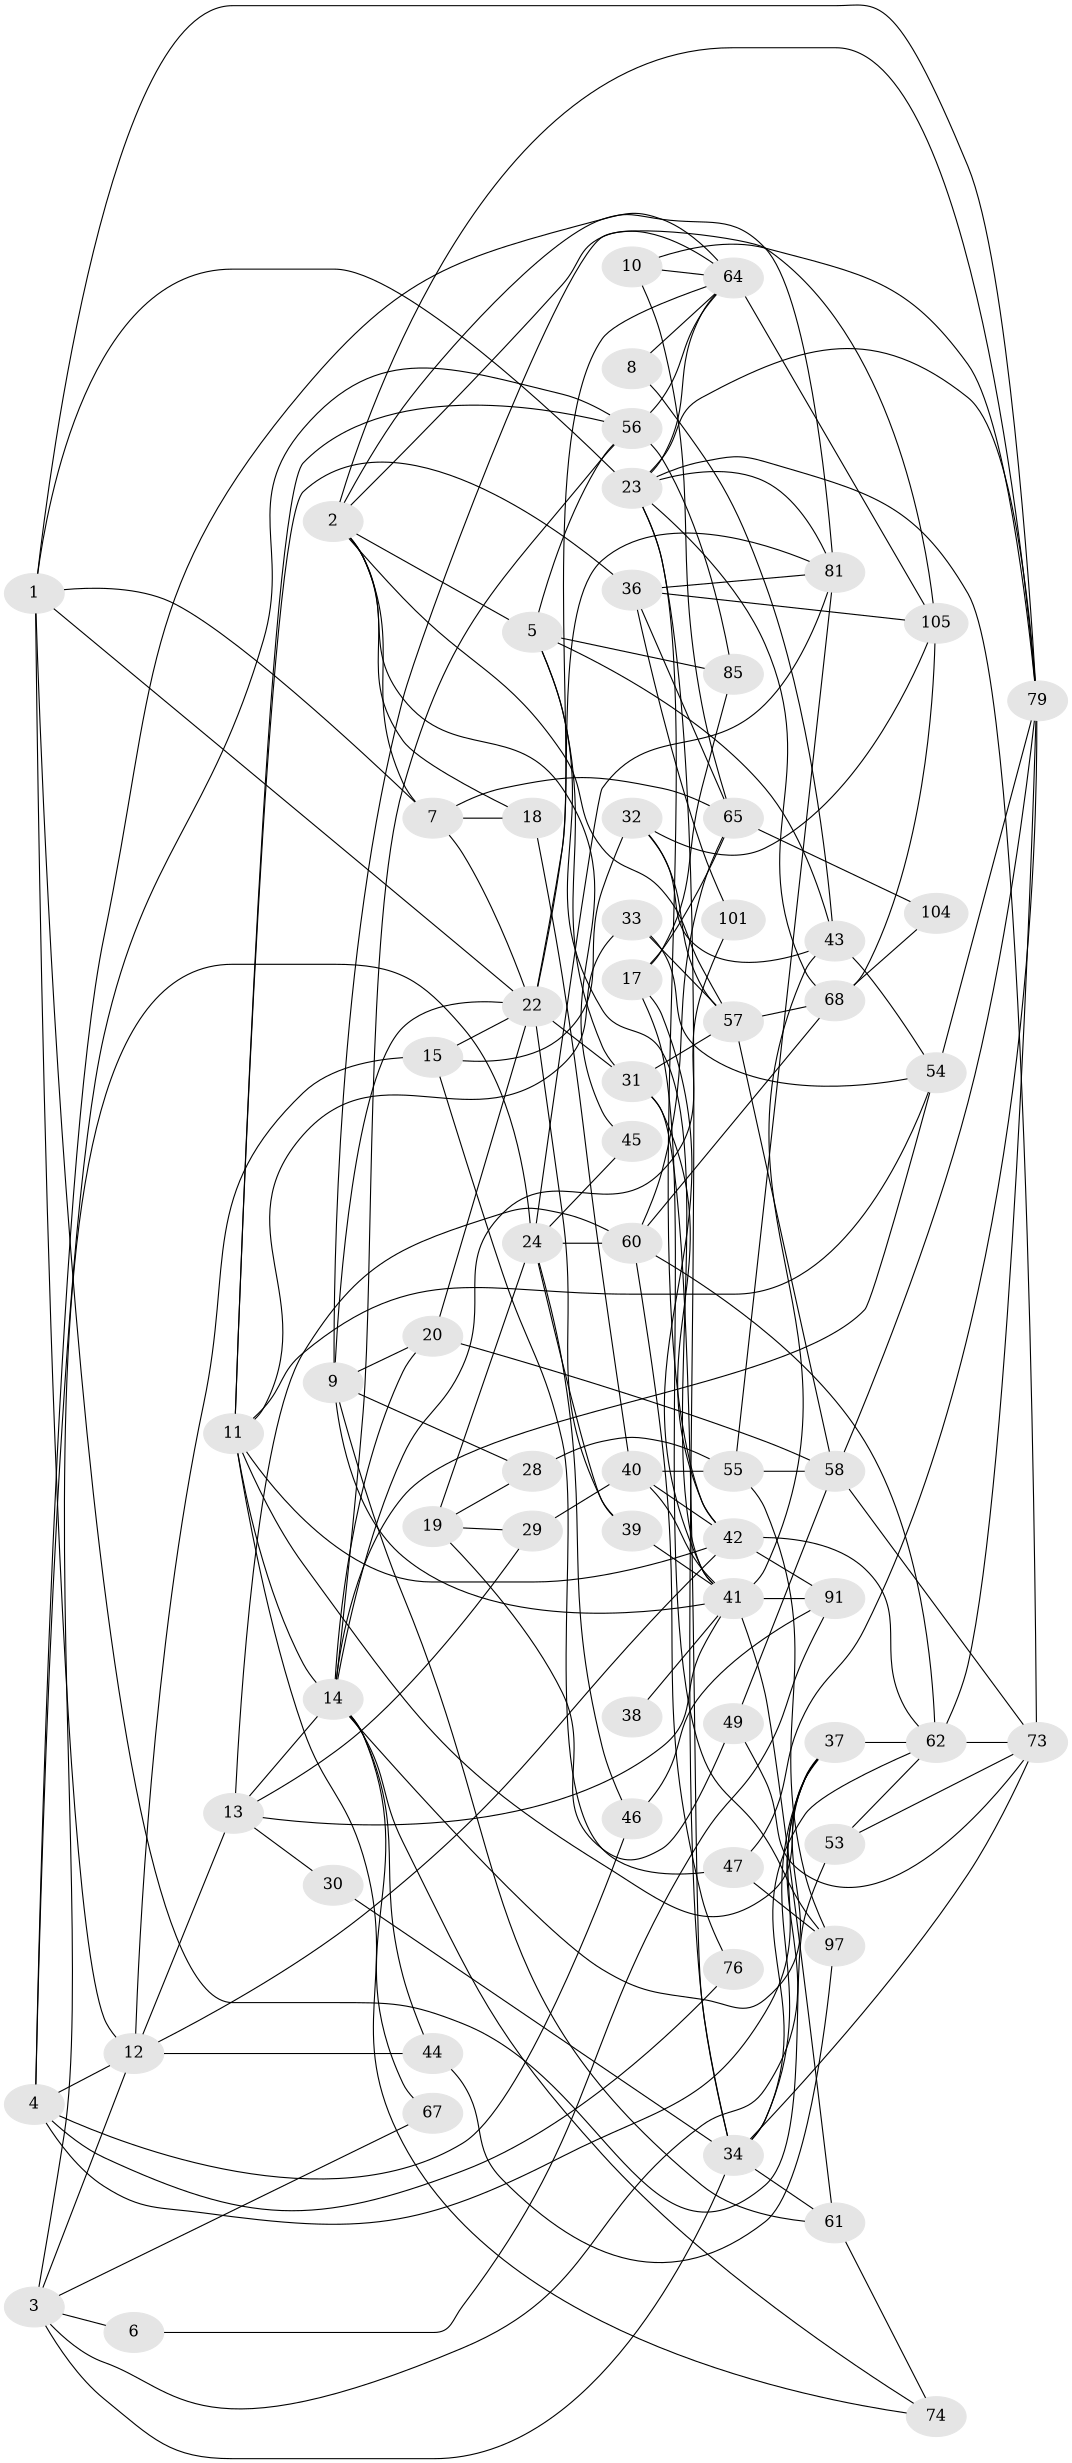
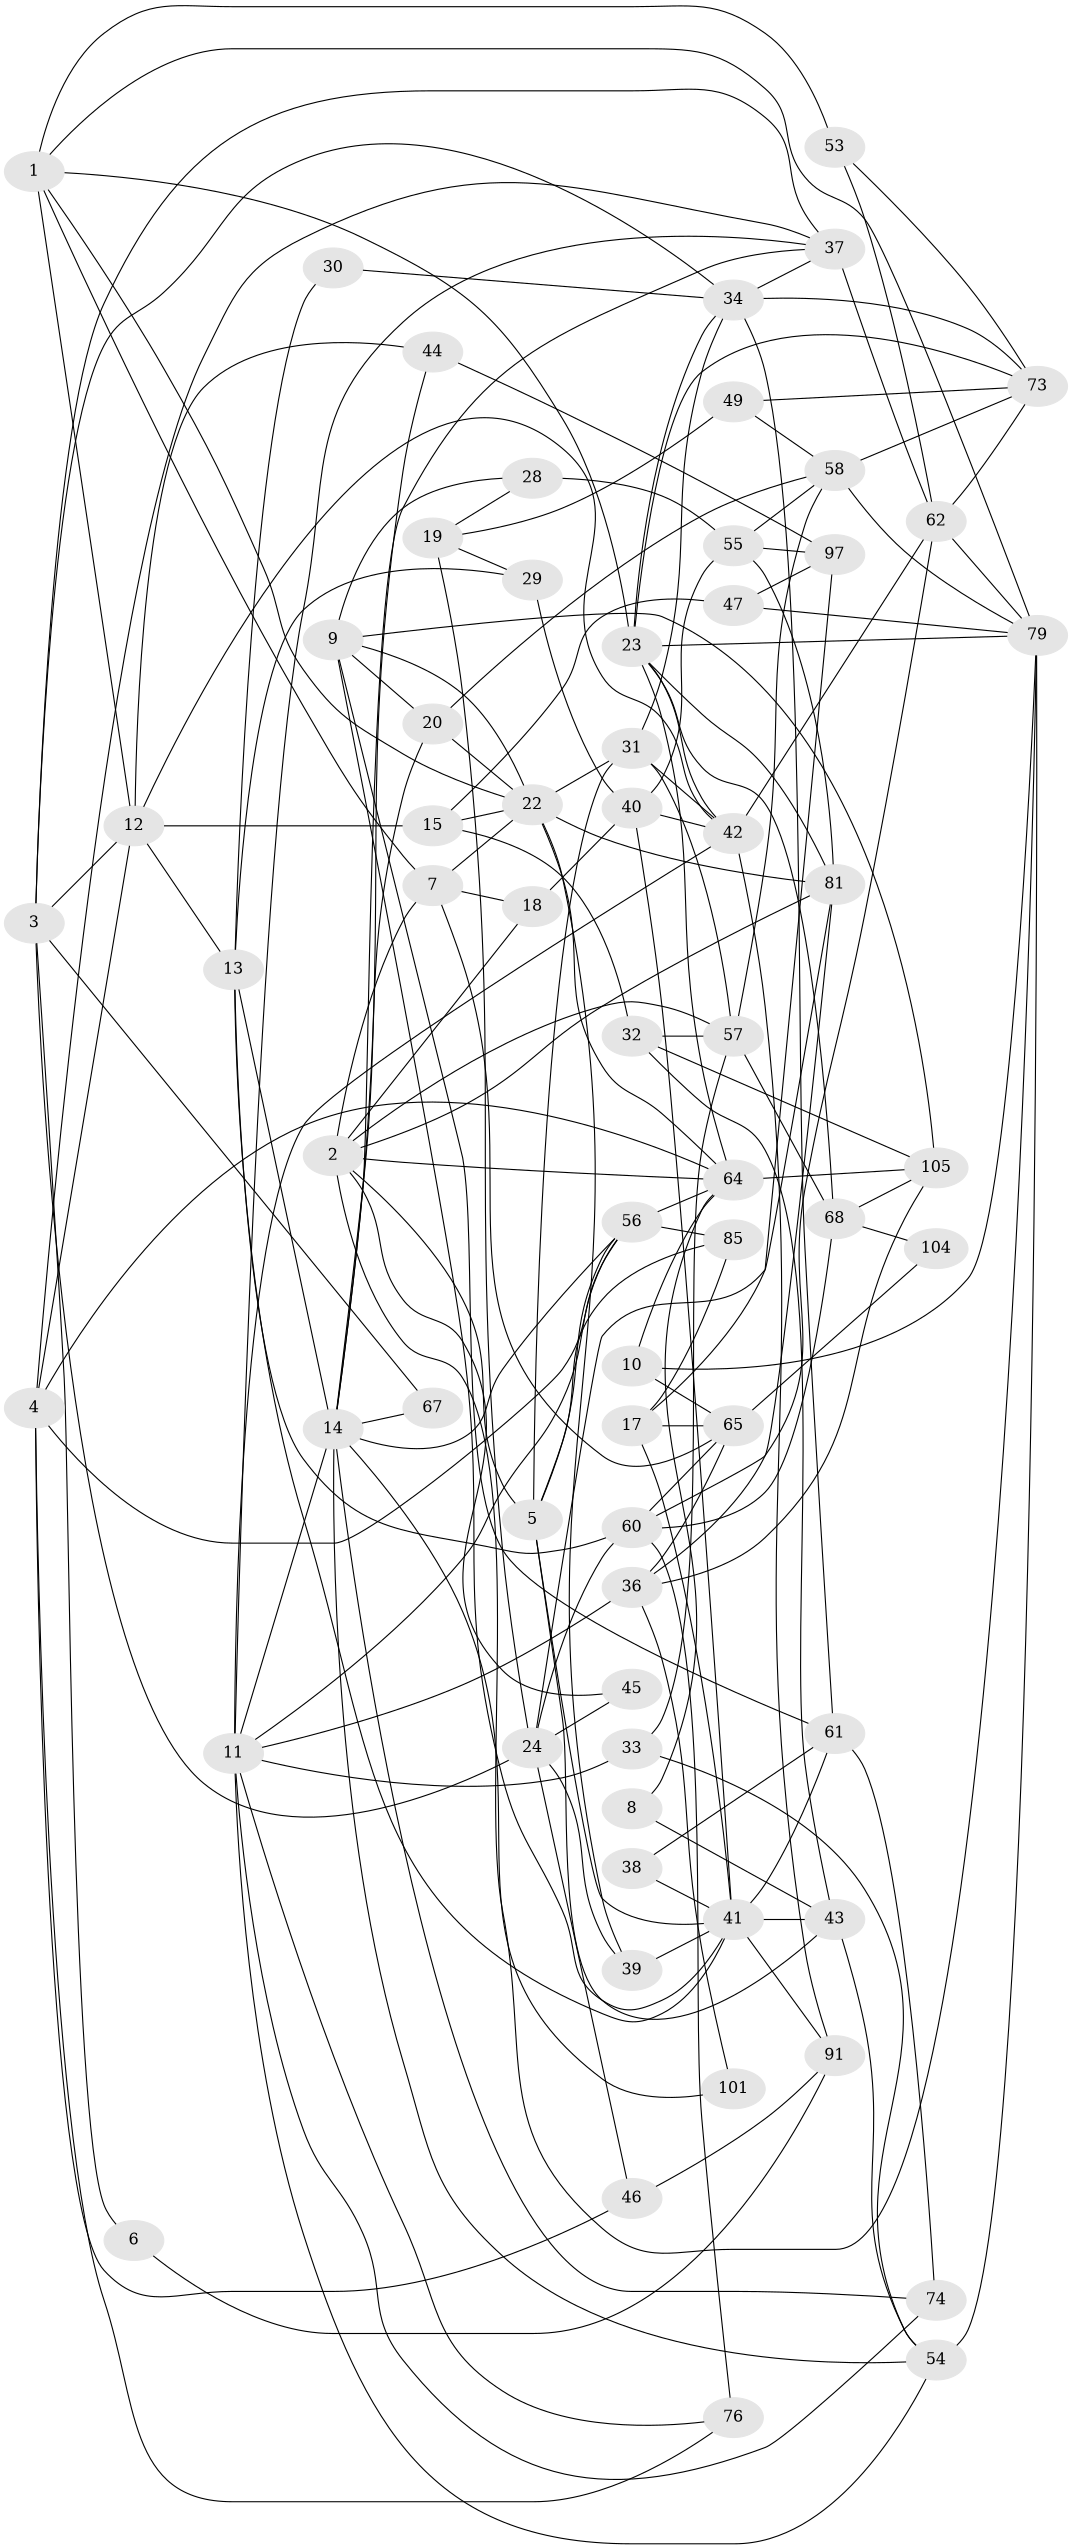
none -> (734, 1801)
(774, 1916) -> none
none -> (389, 2191)
